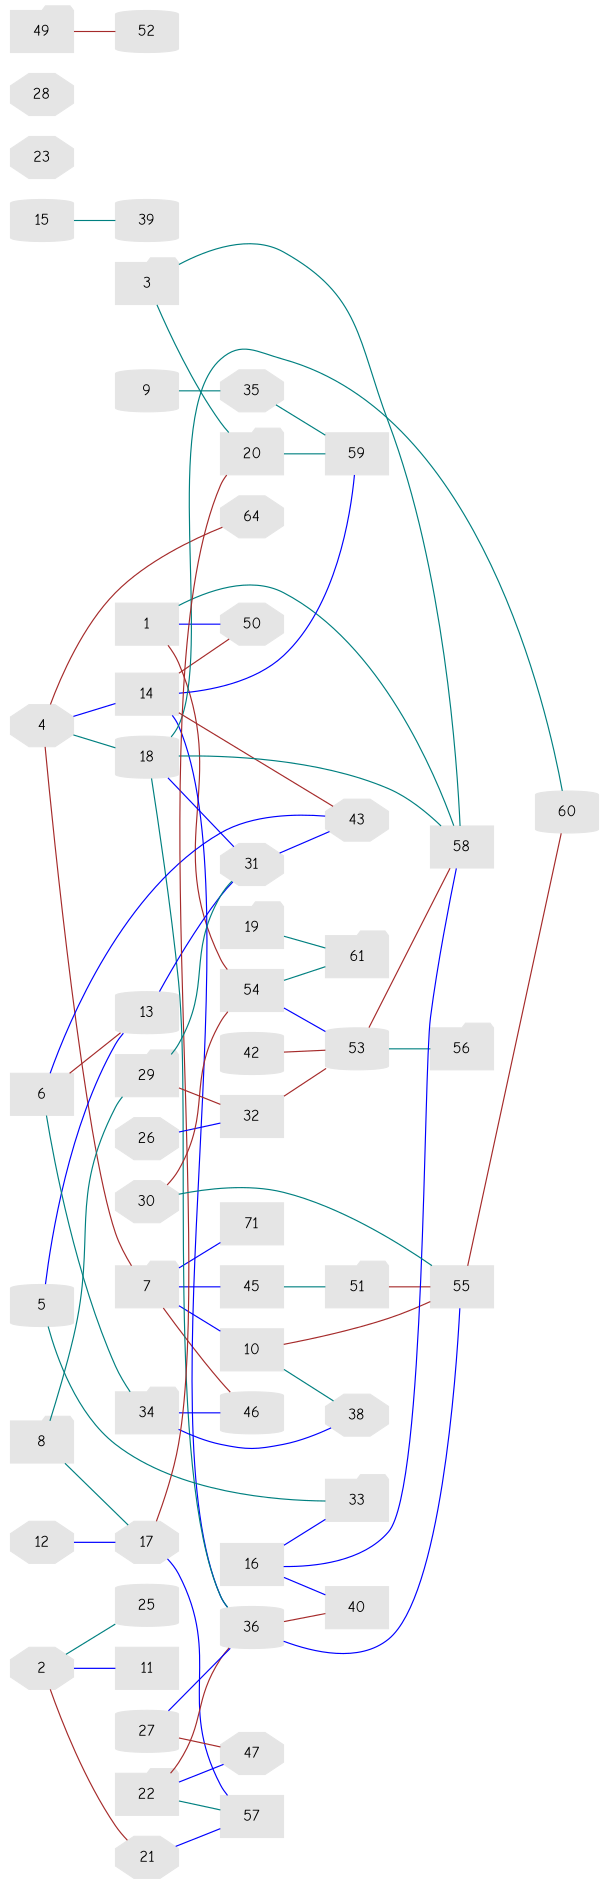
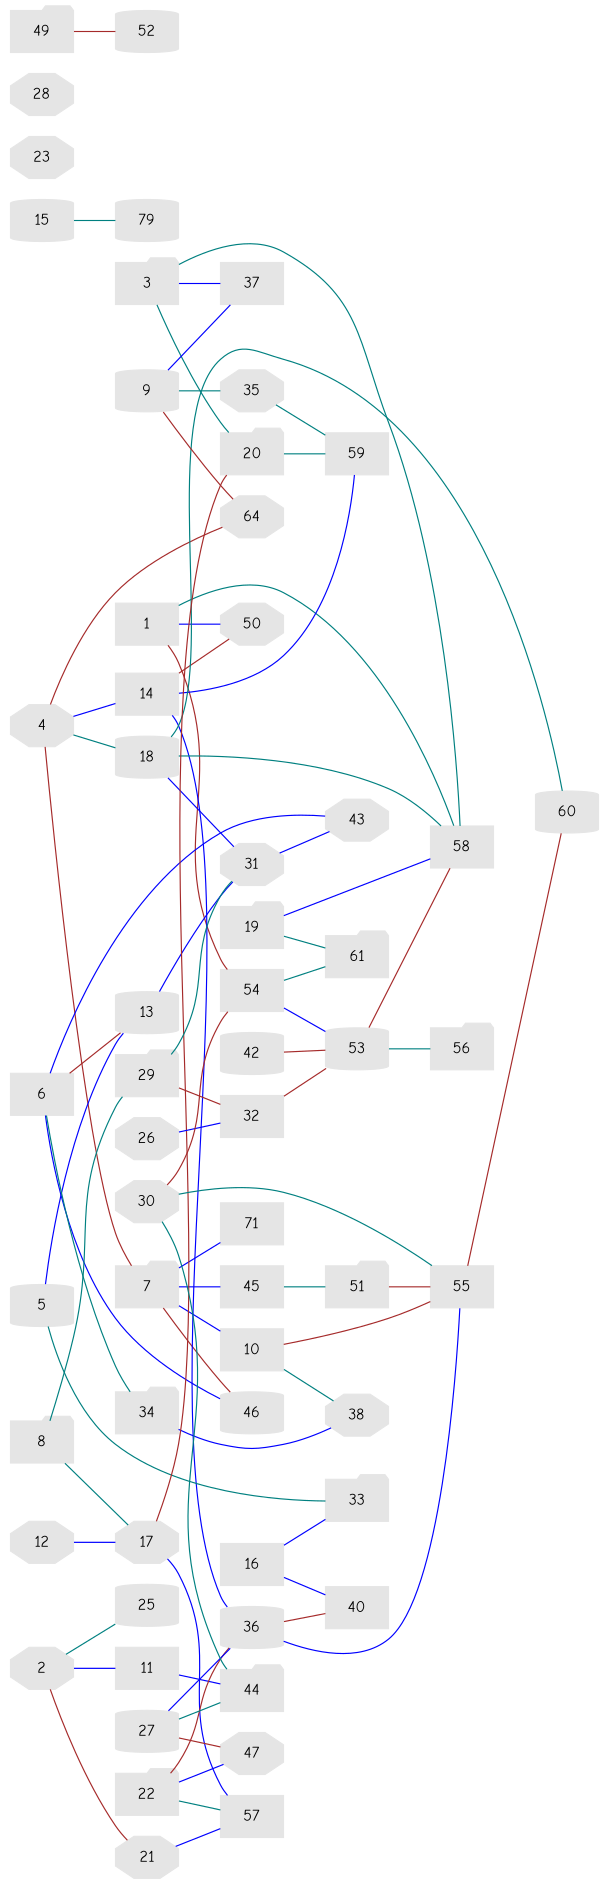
(147, 220) -> (147, 220)
none -> (252, 284)
none -> (199, 459)
(241, 750) -> none
(183, 1195) -> none
(421, 1277) -> (357, 887)
(200, 1413) -> (94, 1283)
none -> (252, 1690)
